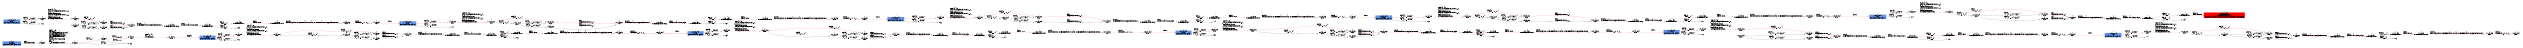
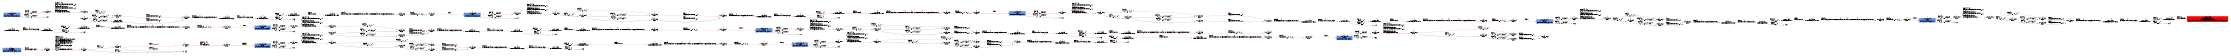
(104, 28) -> (118, 21)
(1404, 32) -> none
